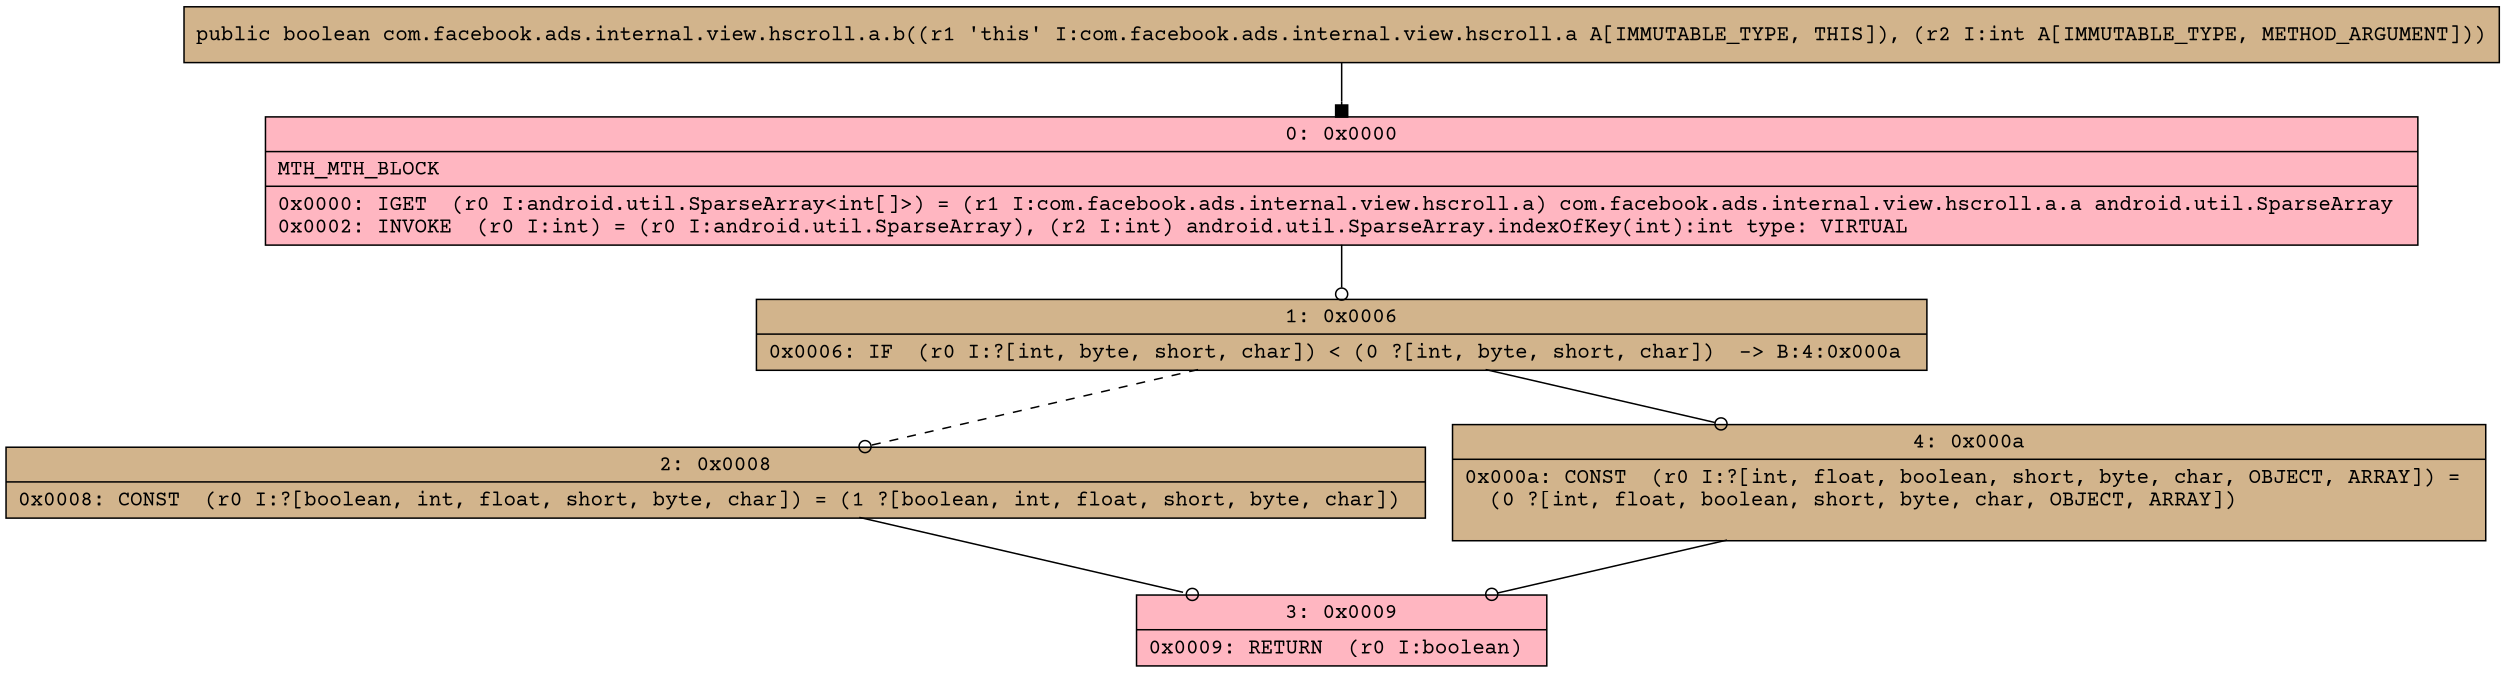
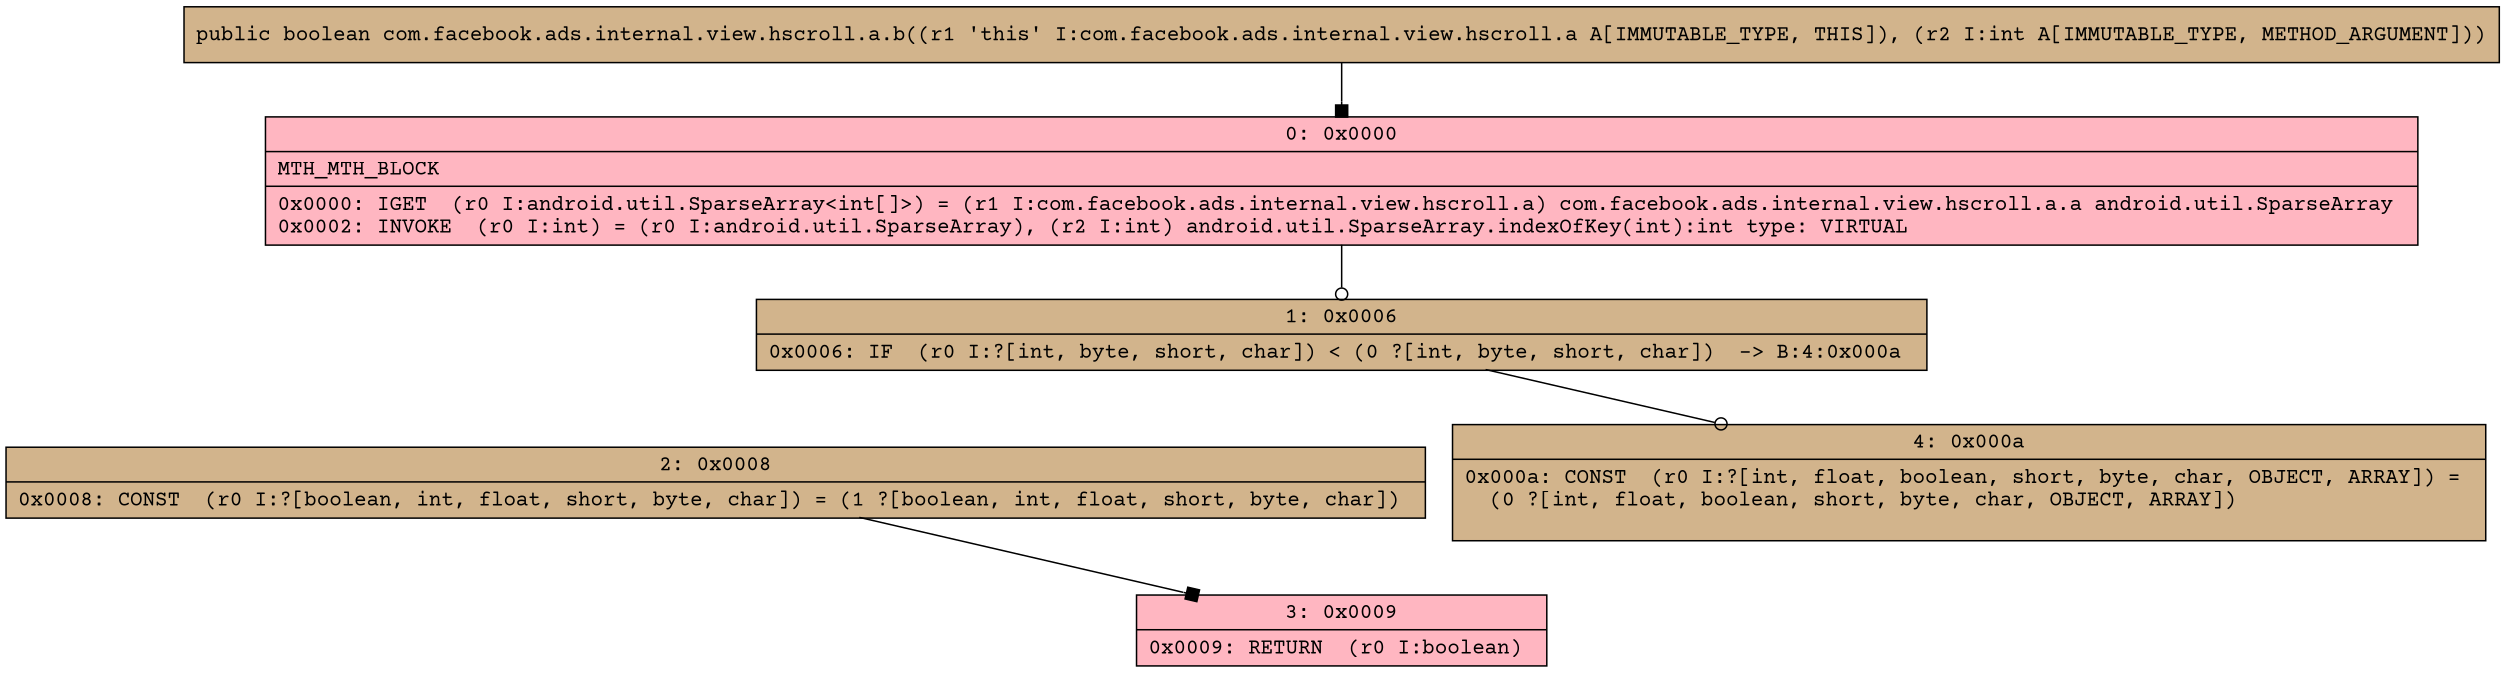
(1035, 407) -> none
(1021, 555) -> (1021, 555)
(1612, 567) -> none
